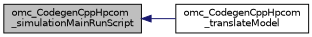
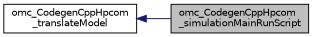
(163, 19) -> (159, 19)
